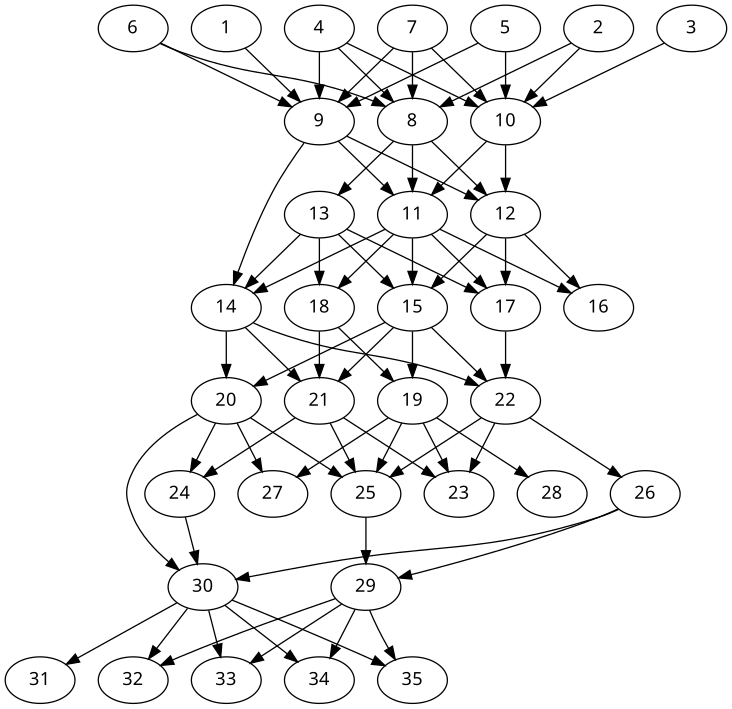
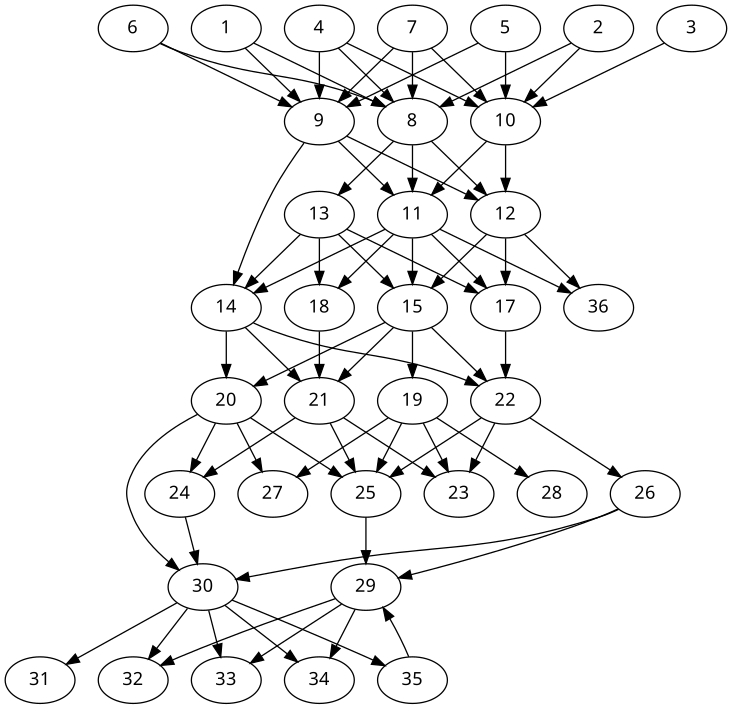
none -> (310, 71)
(599, 308) -> (599, 308)
(361, 350) -> none
(378, 630) -> (400, 638)
